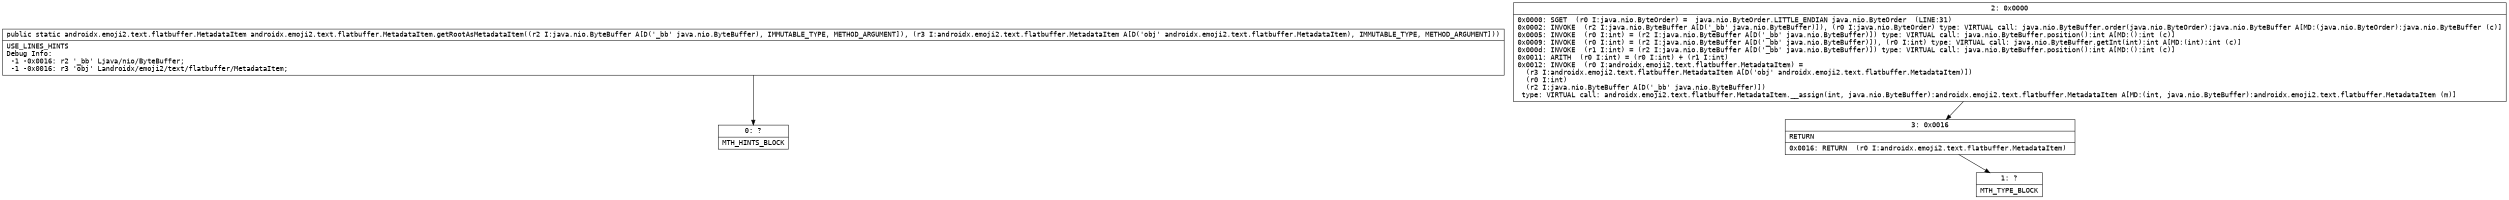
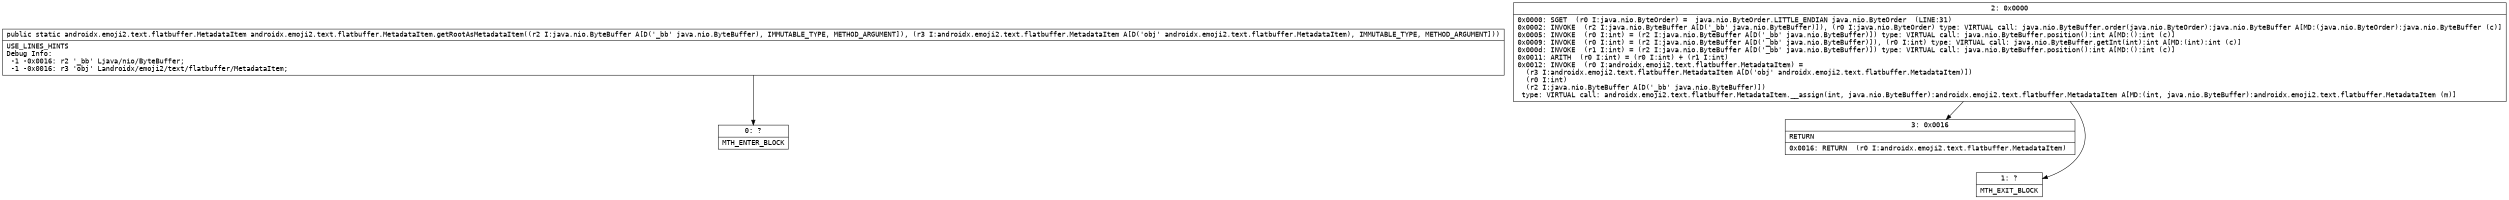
(753, 143) -> (753, 143)
(1972, 162) -> (2083, 146)
(2009, 191) -> (2009, 191)
